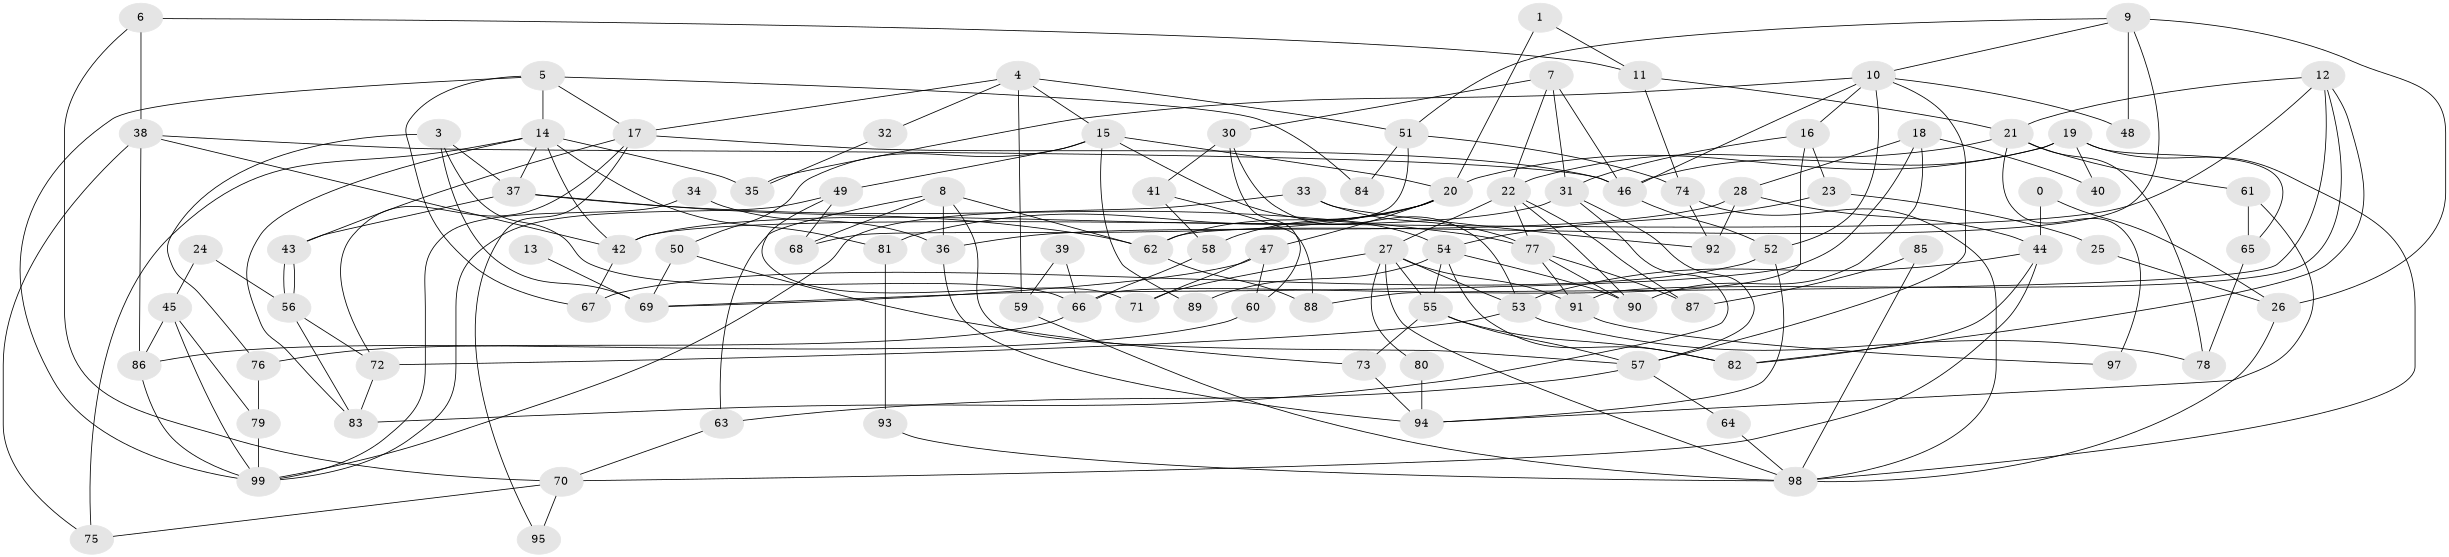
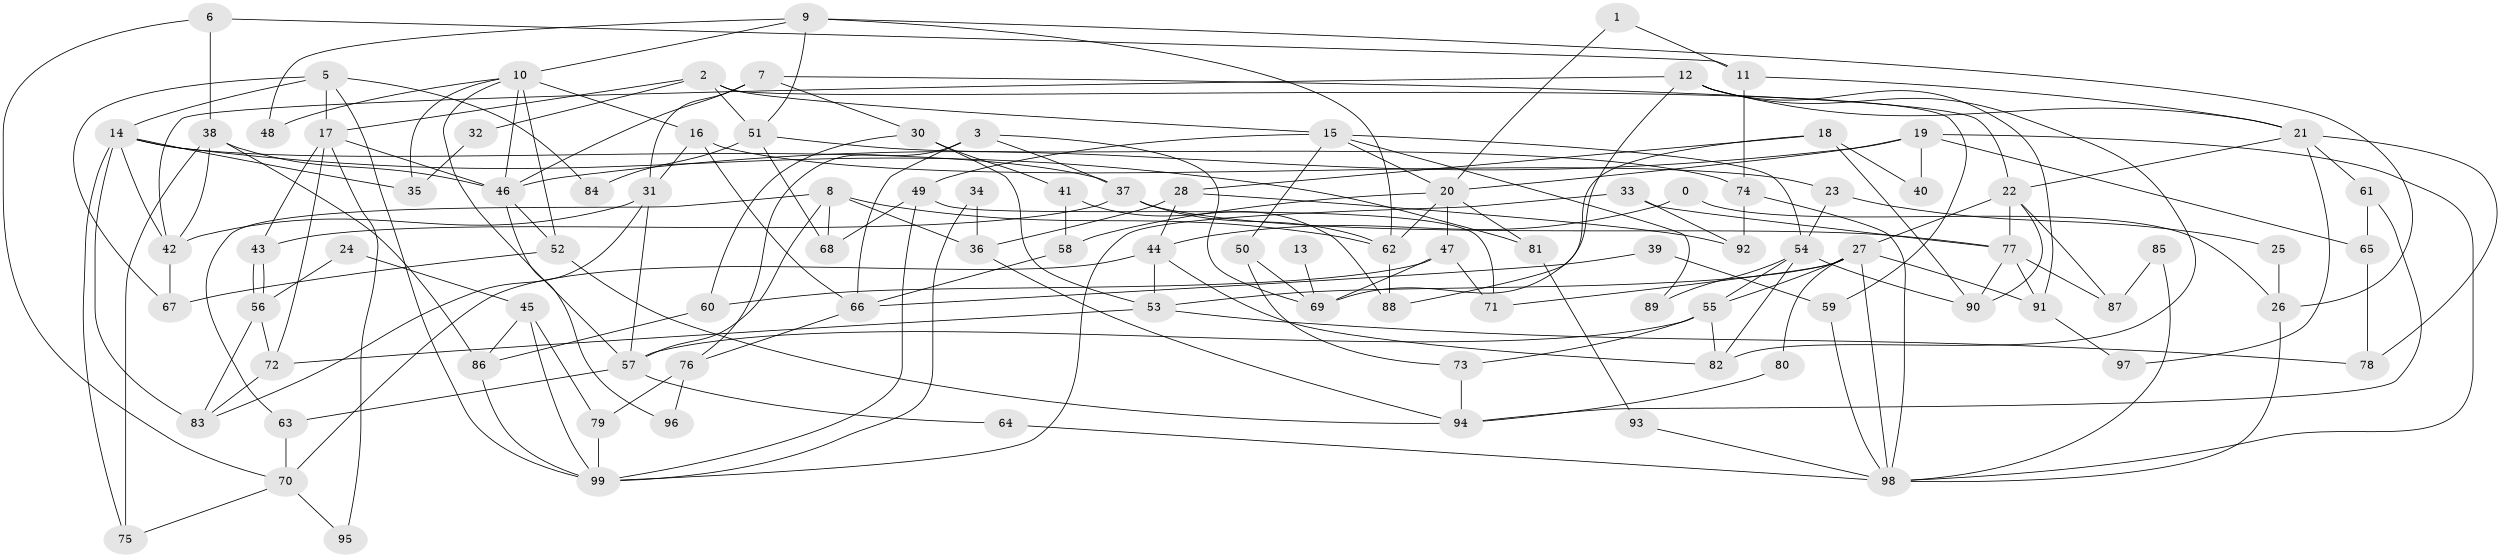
(1018, 76) -> (704, 76)
none -> (672, 424)
